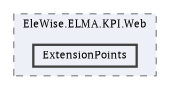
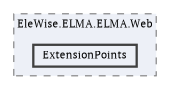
(85, 25) -> (85, 25)
